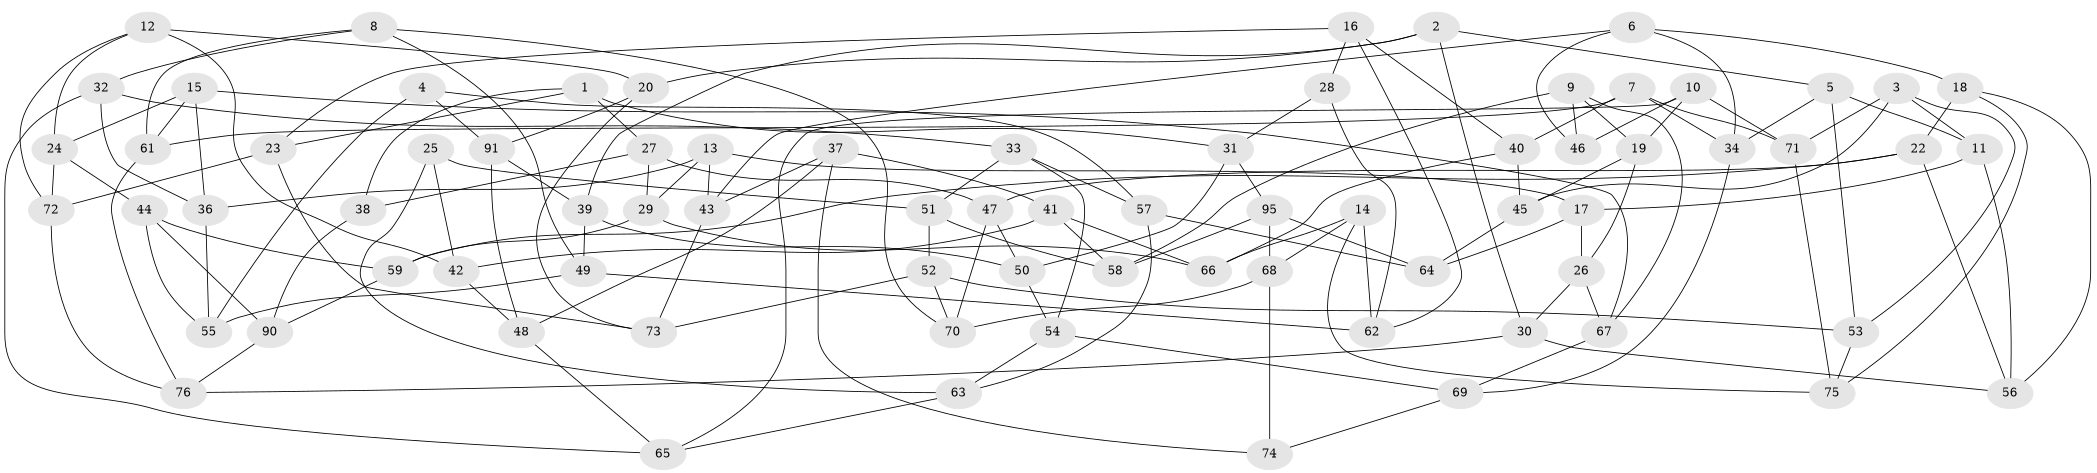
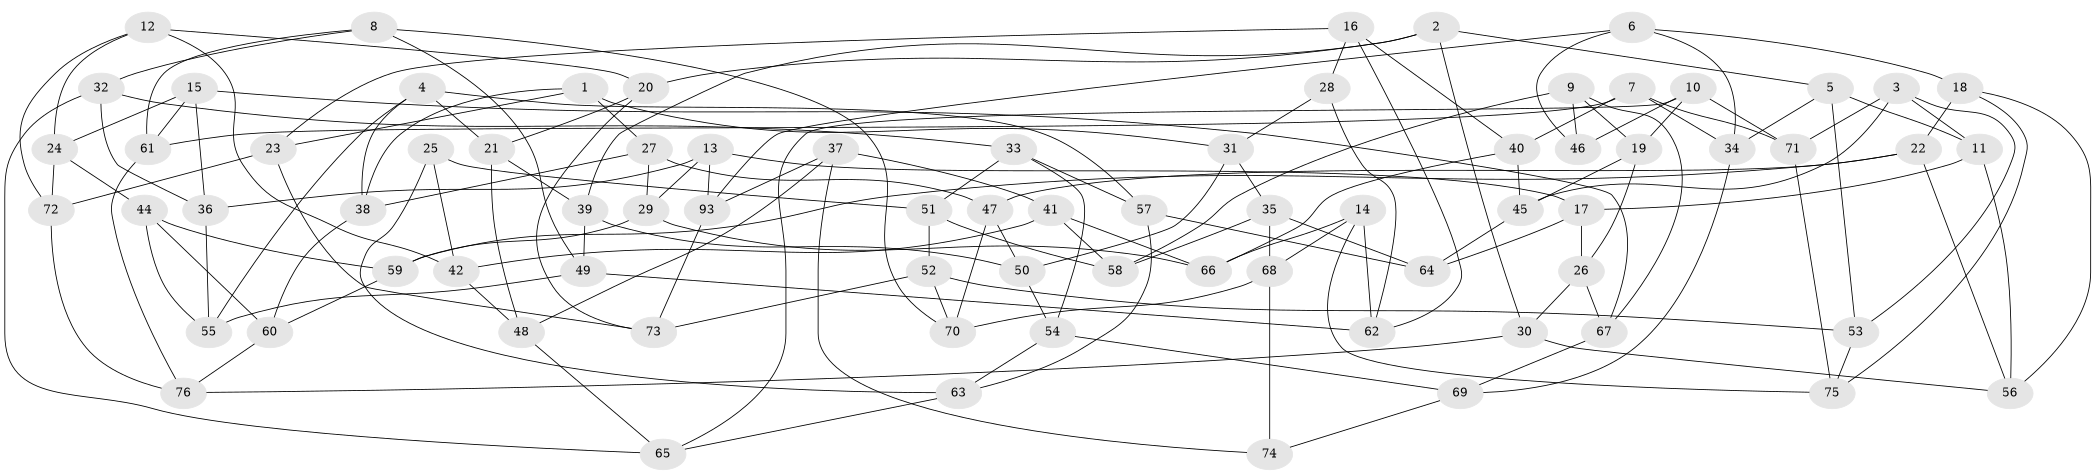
none -> (370, 140)
(492, 149) -> (492, 149)
(707, 210) -> (707, 210)
(1270, 210) -> (1270, 210)
(270, 332) -> (270, 332)
